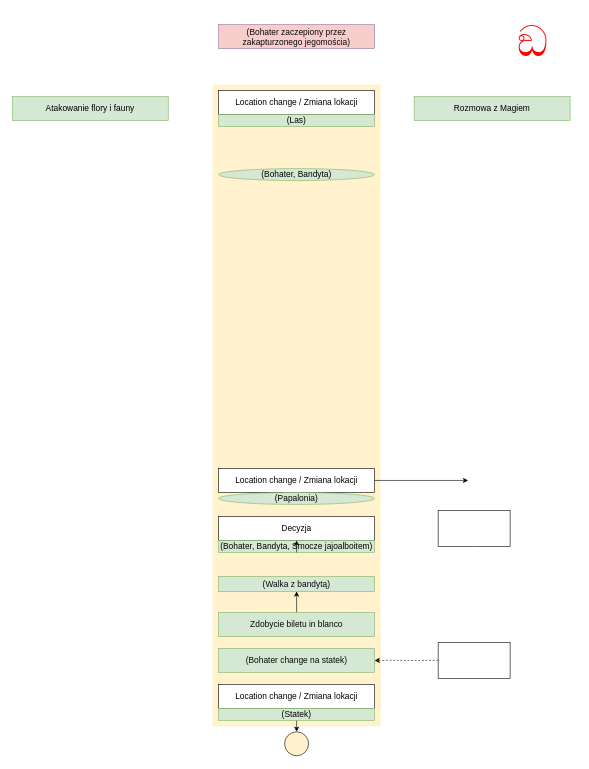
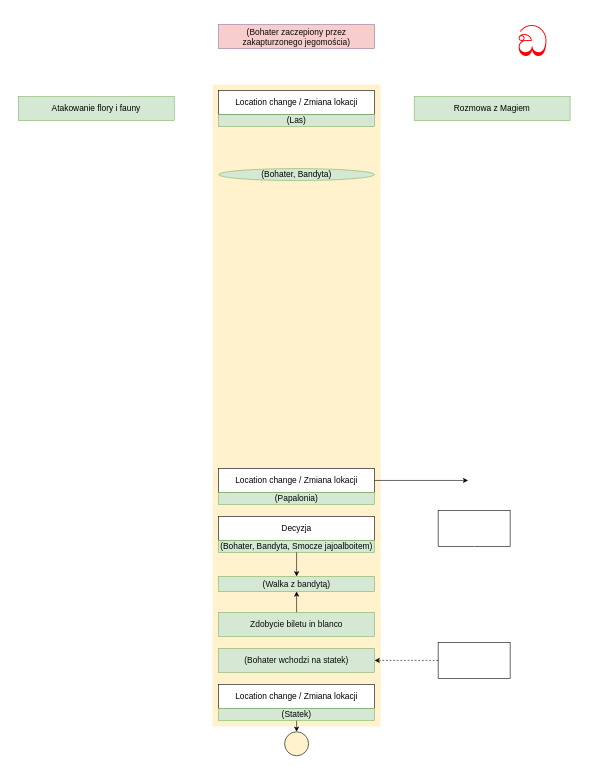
(90, 108) -> (96, 108)
(297, 498) -> (297, 498)
(297, 548) -> (297, 562)
(297, 660) -> (297, 660)
